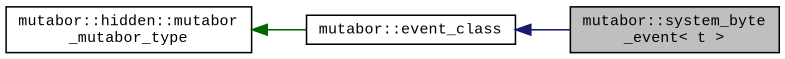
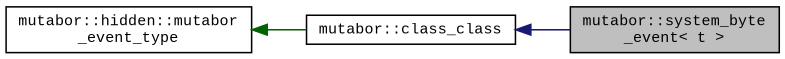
(129, 30) -> (129, 30)
(411, 30) -> (411, 30)
